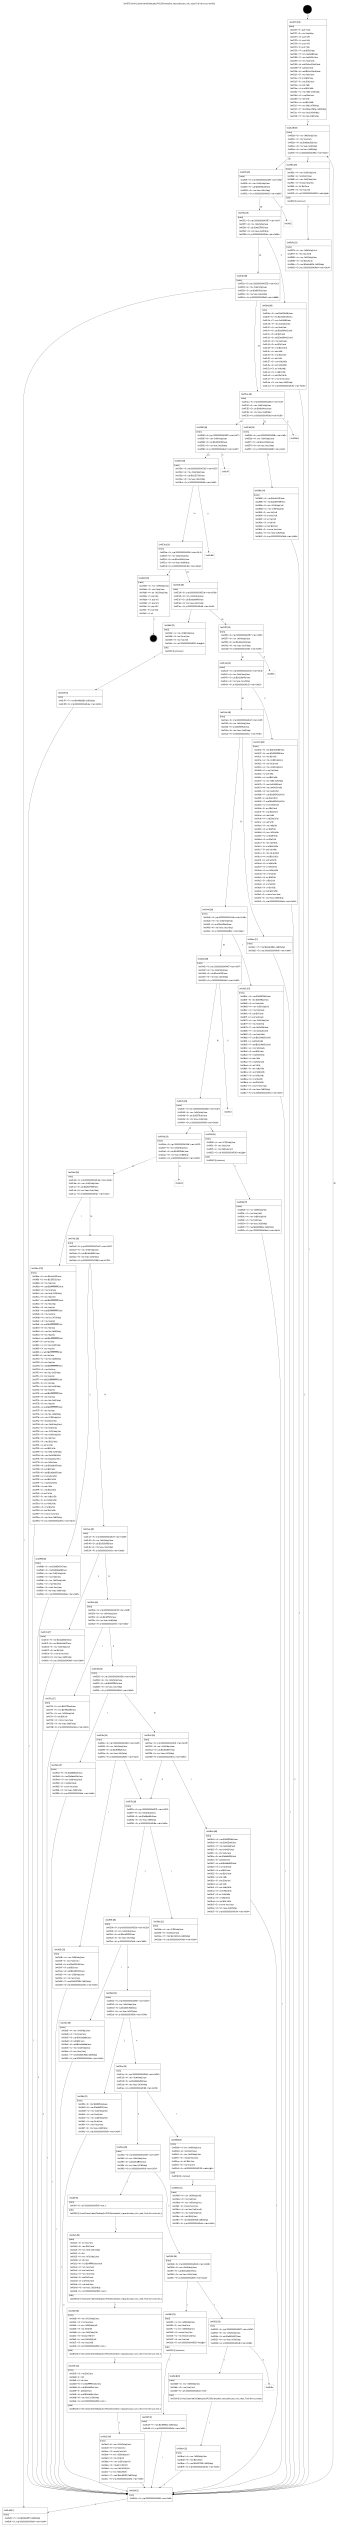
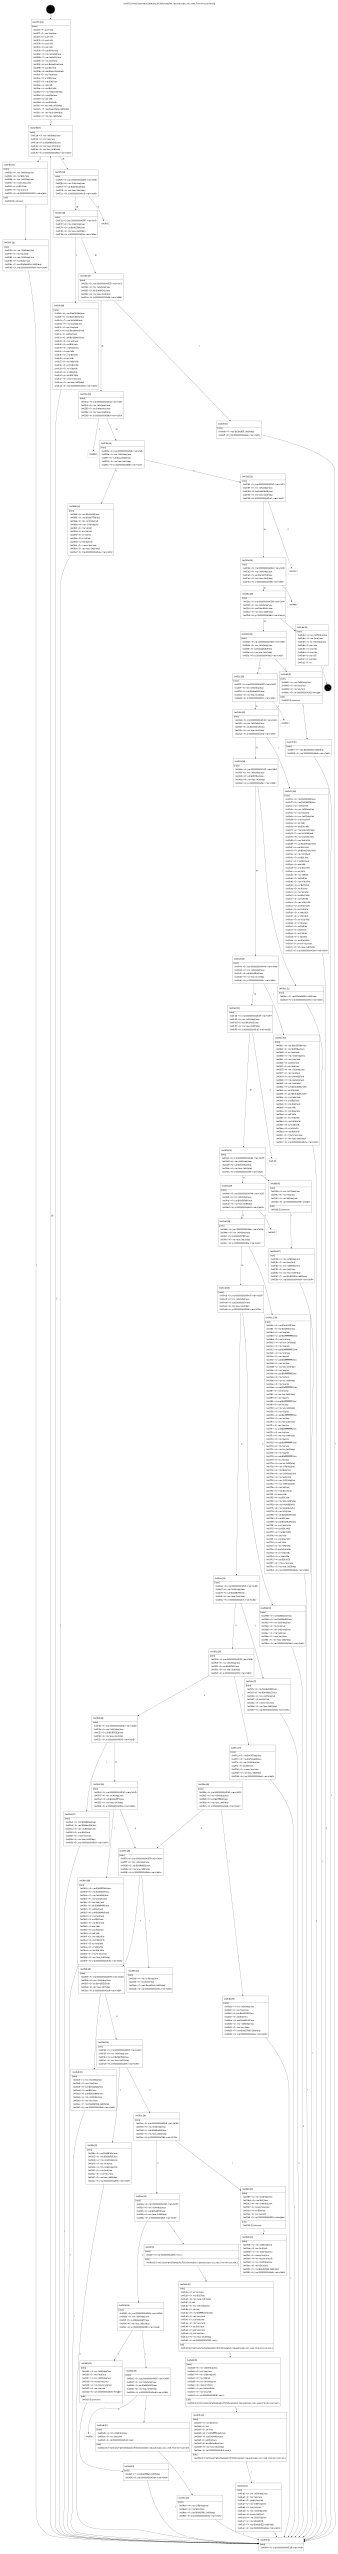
(240, 421) -> (192, 471)
(88, 2505) -> (335, 1474)
